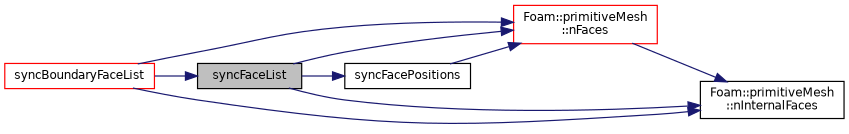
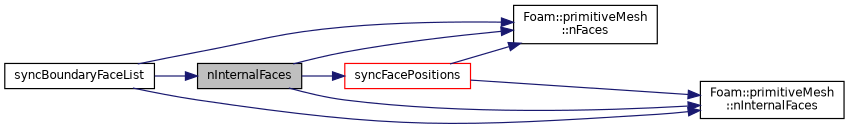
(585, 25) -> (585, 25)
(674, 60) -> (579, 87)
(80, 76) -> (80, 76)
(250, 76) -> (250, 76)
(408, 76) -> (408, 76)
